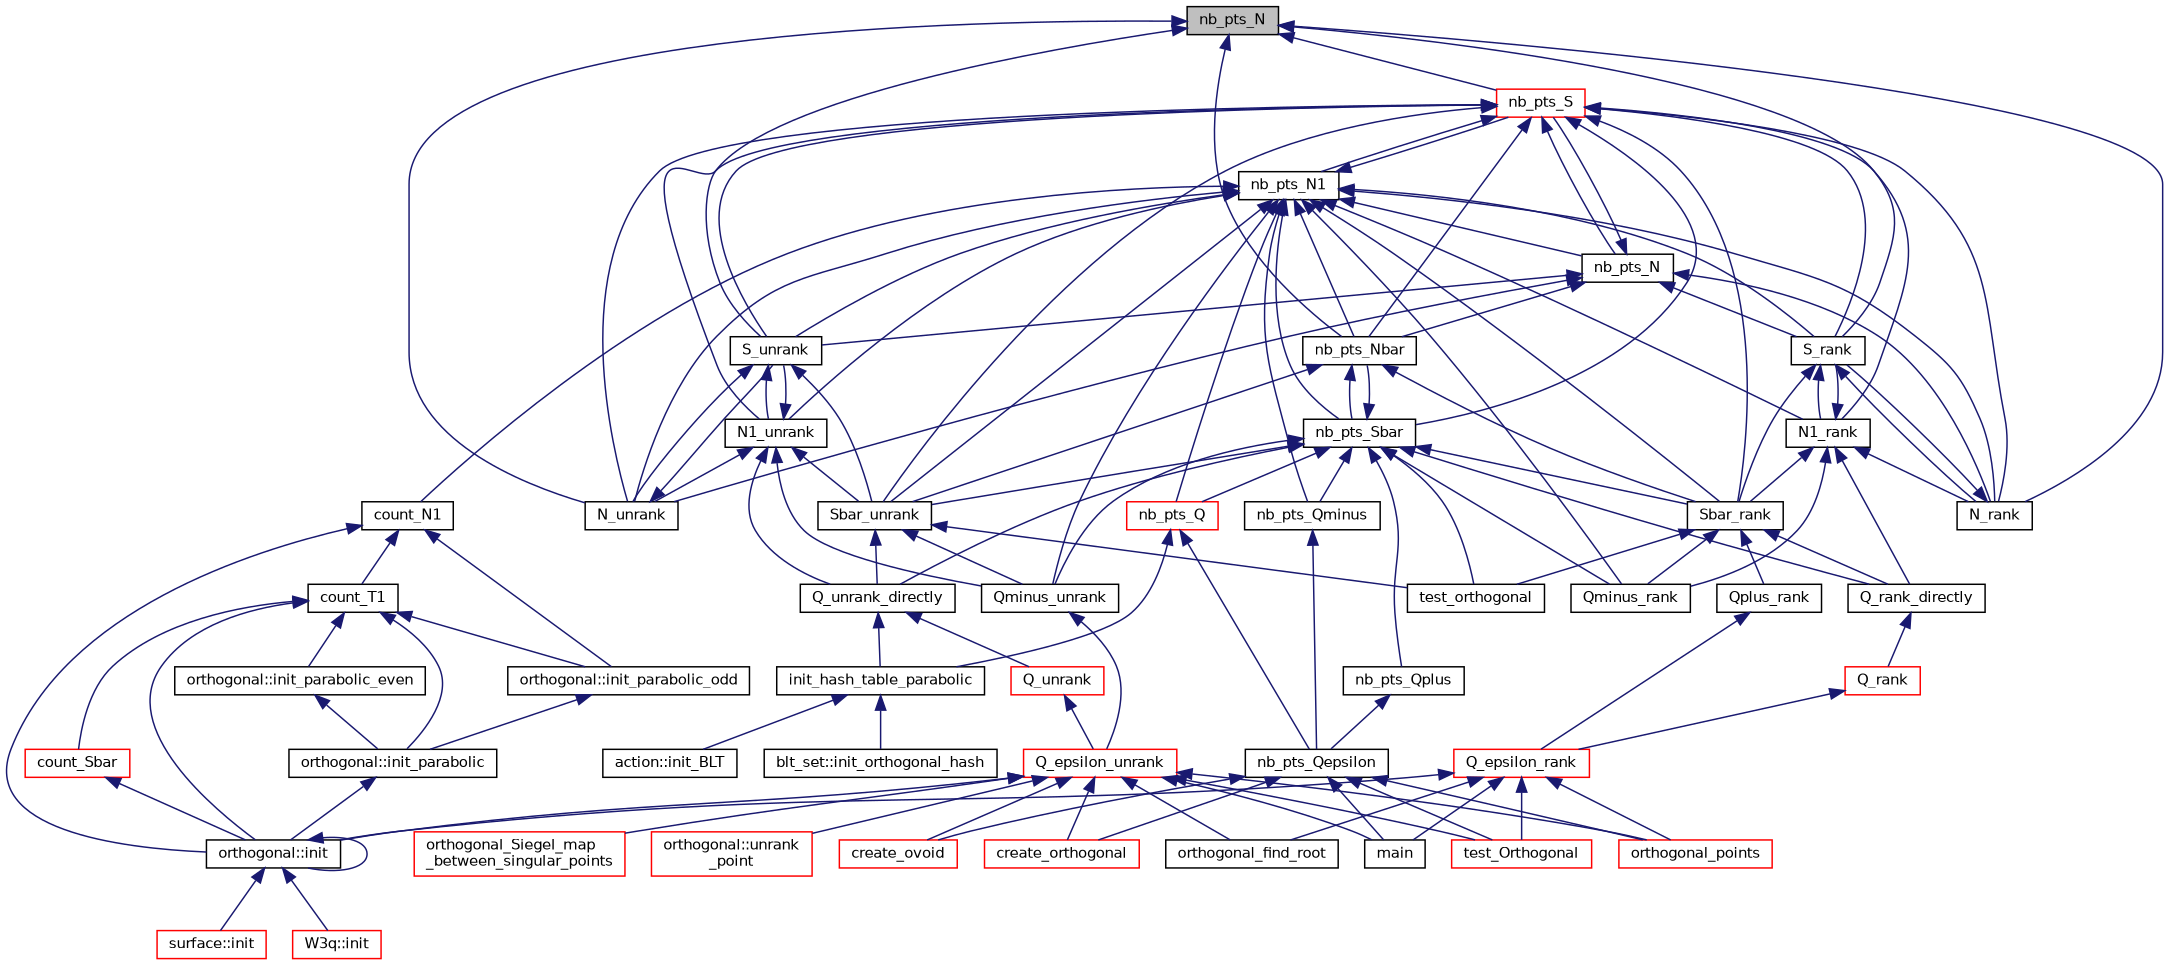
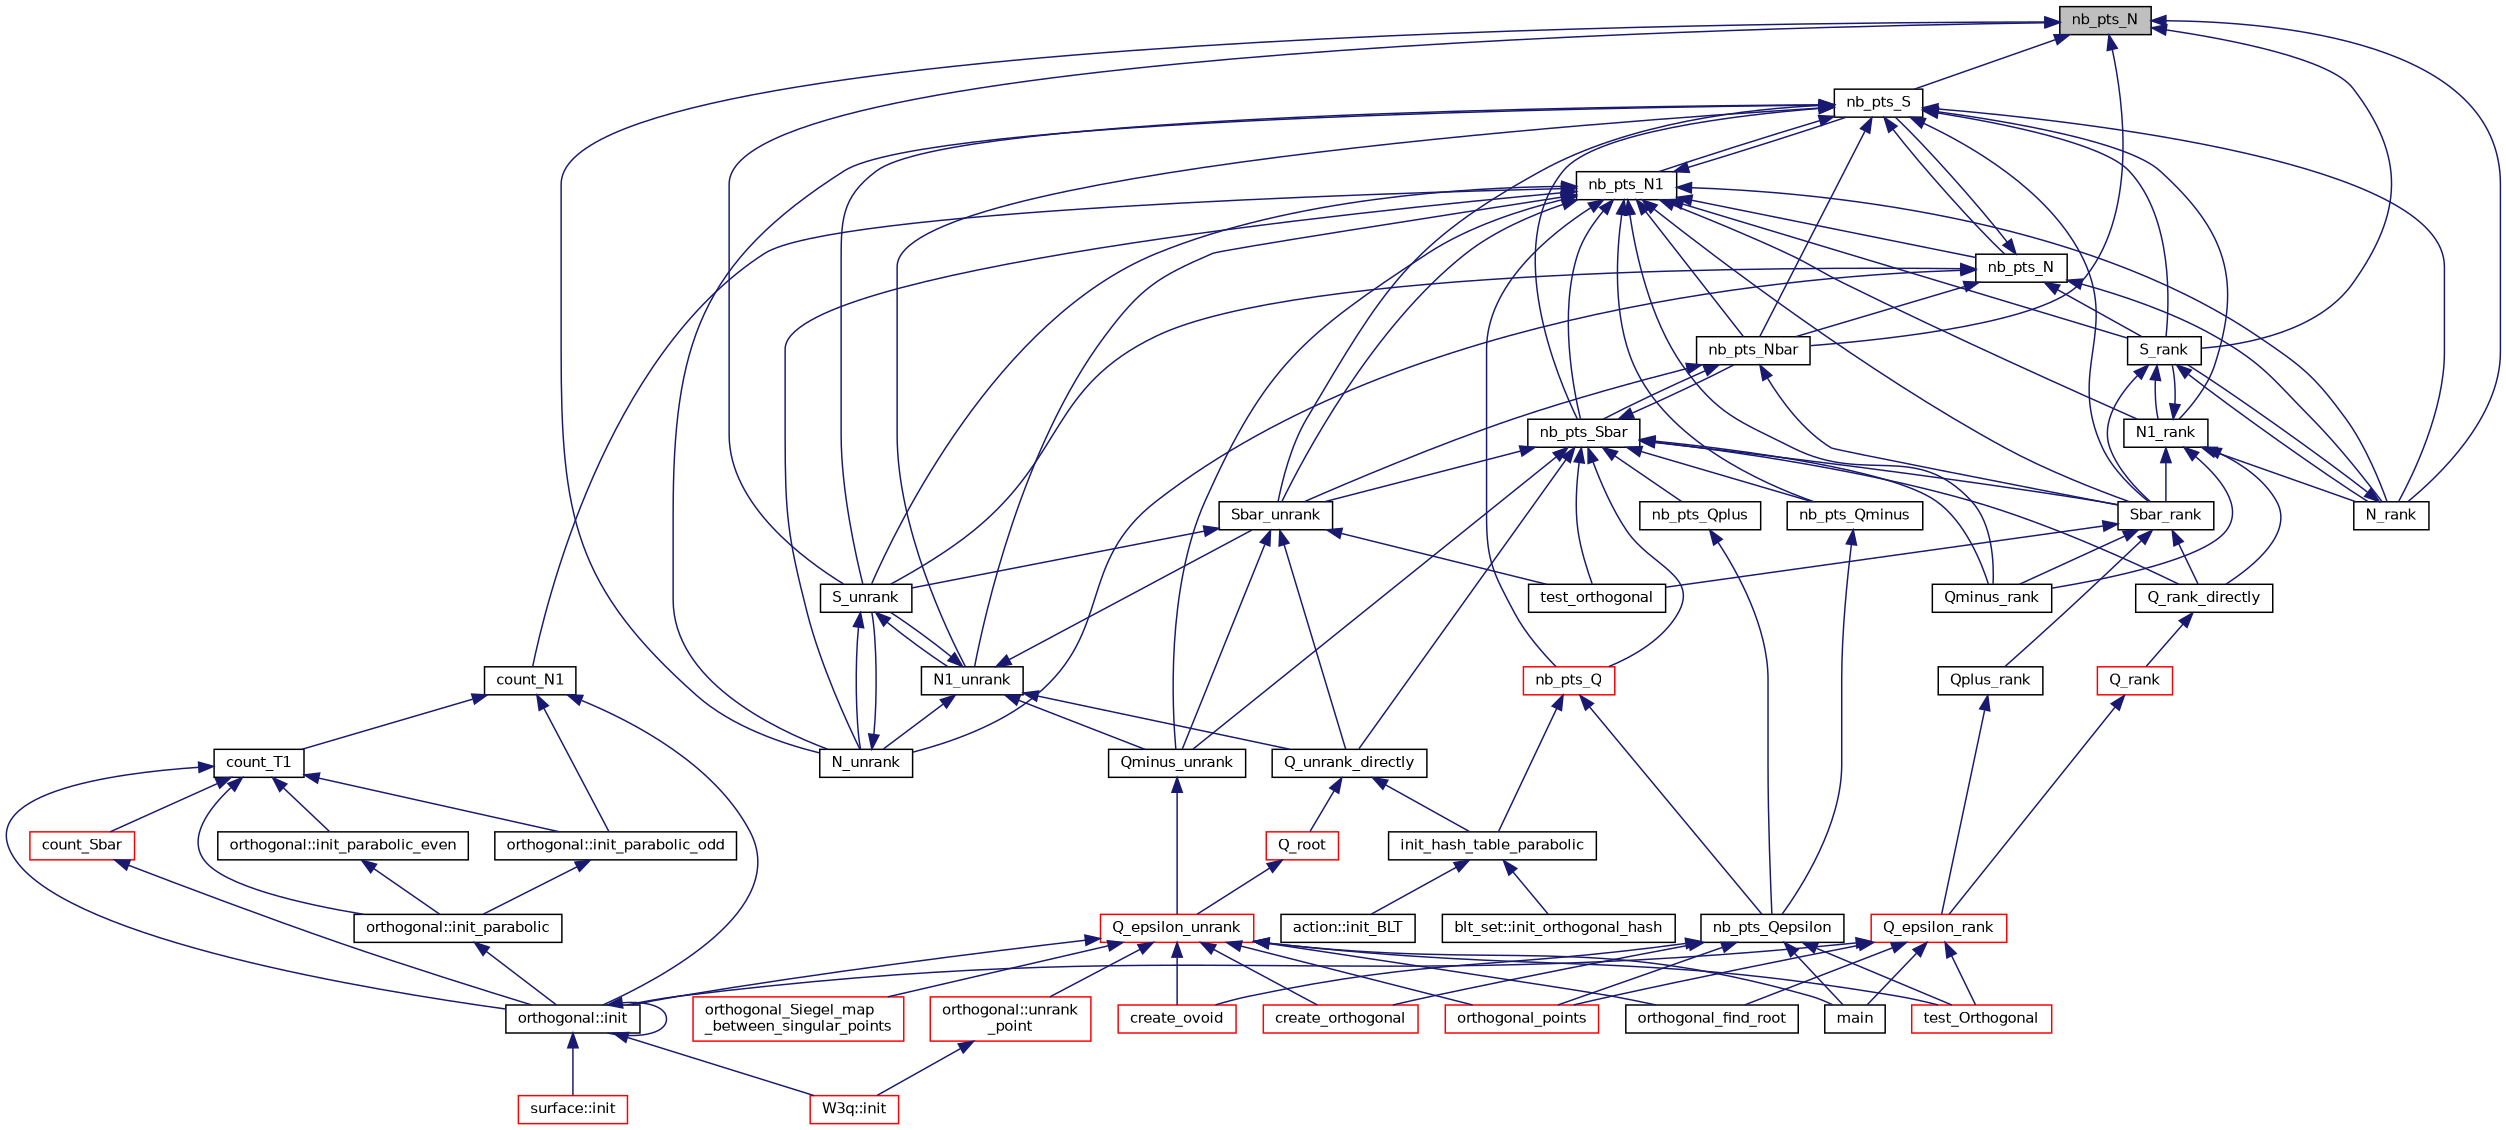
(1541, 103) -> (1879, 103)
(847, 433) -> (1058, 560)
(1057, 681) -> (1302, 846)
none -> (919, 1072)
